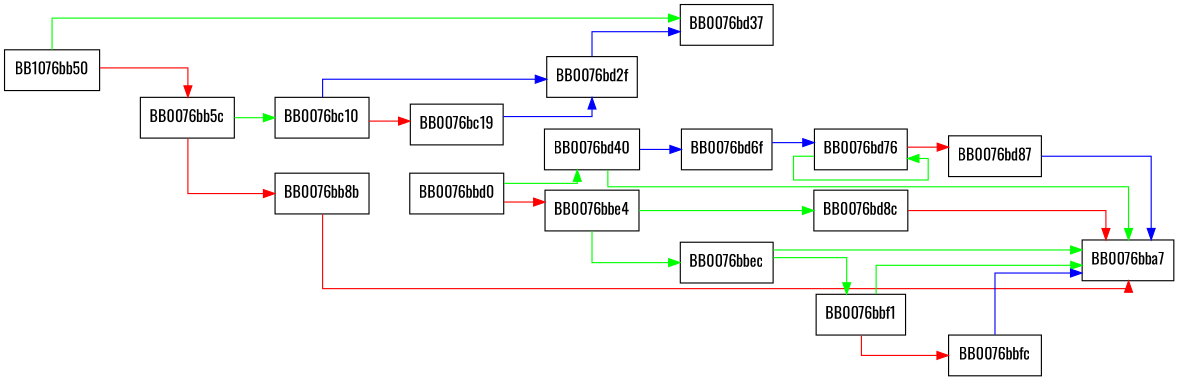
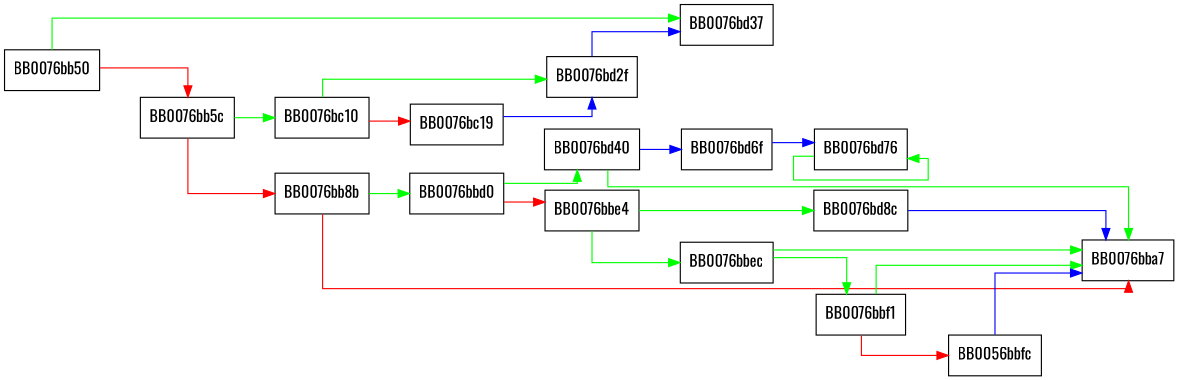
(52, 70) -> (52, 70)
(420, 79) -> (420, 79)
(995, 156) -> none
none -> (384, 194)
(1016, 211) -> (1016, 211)
(995, 355) -> (995, 355)
